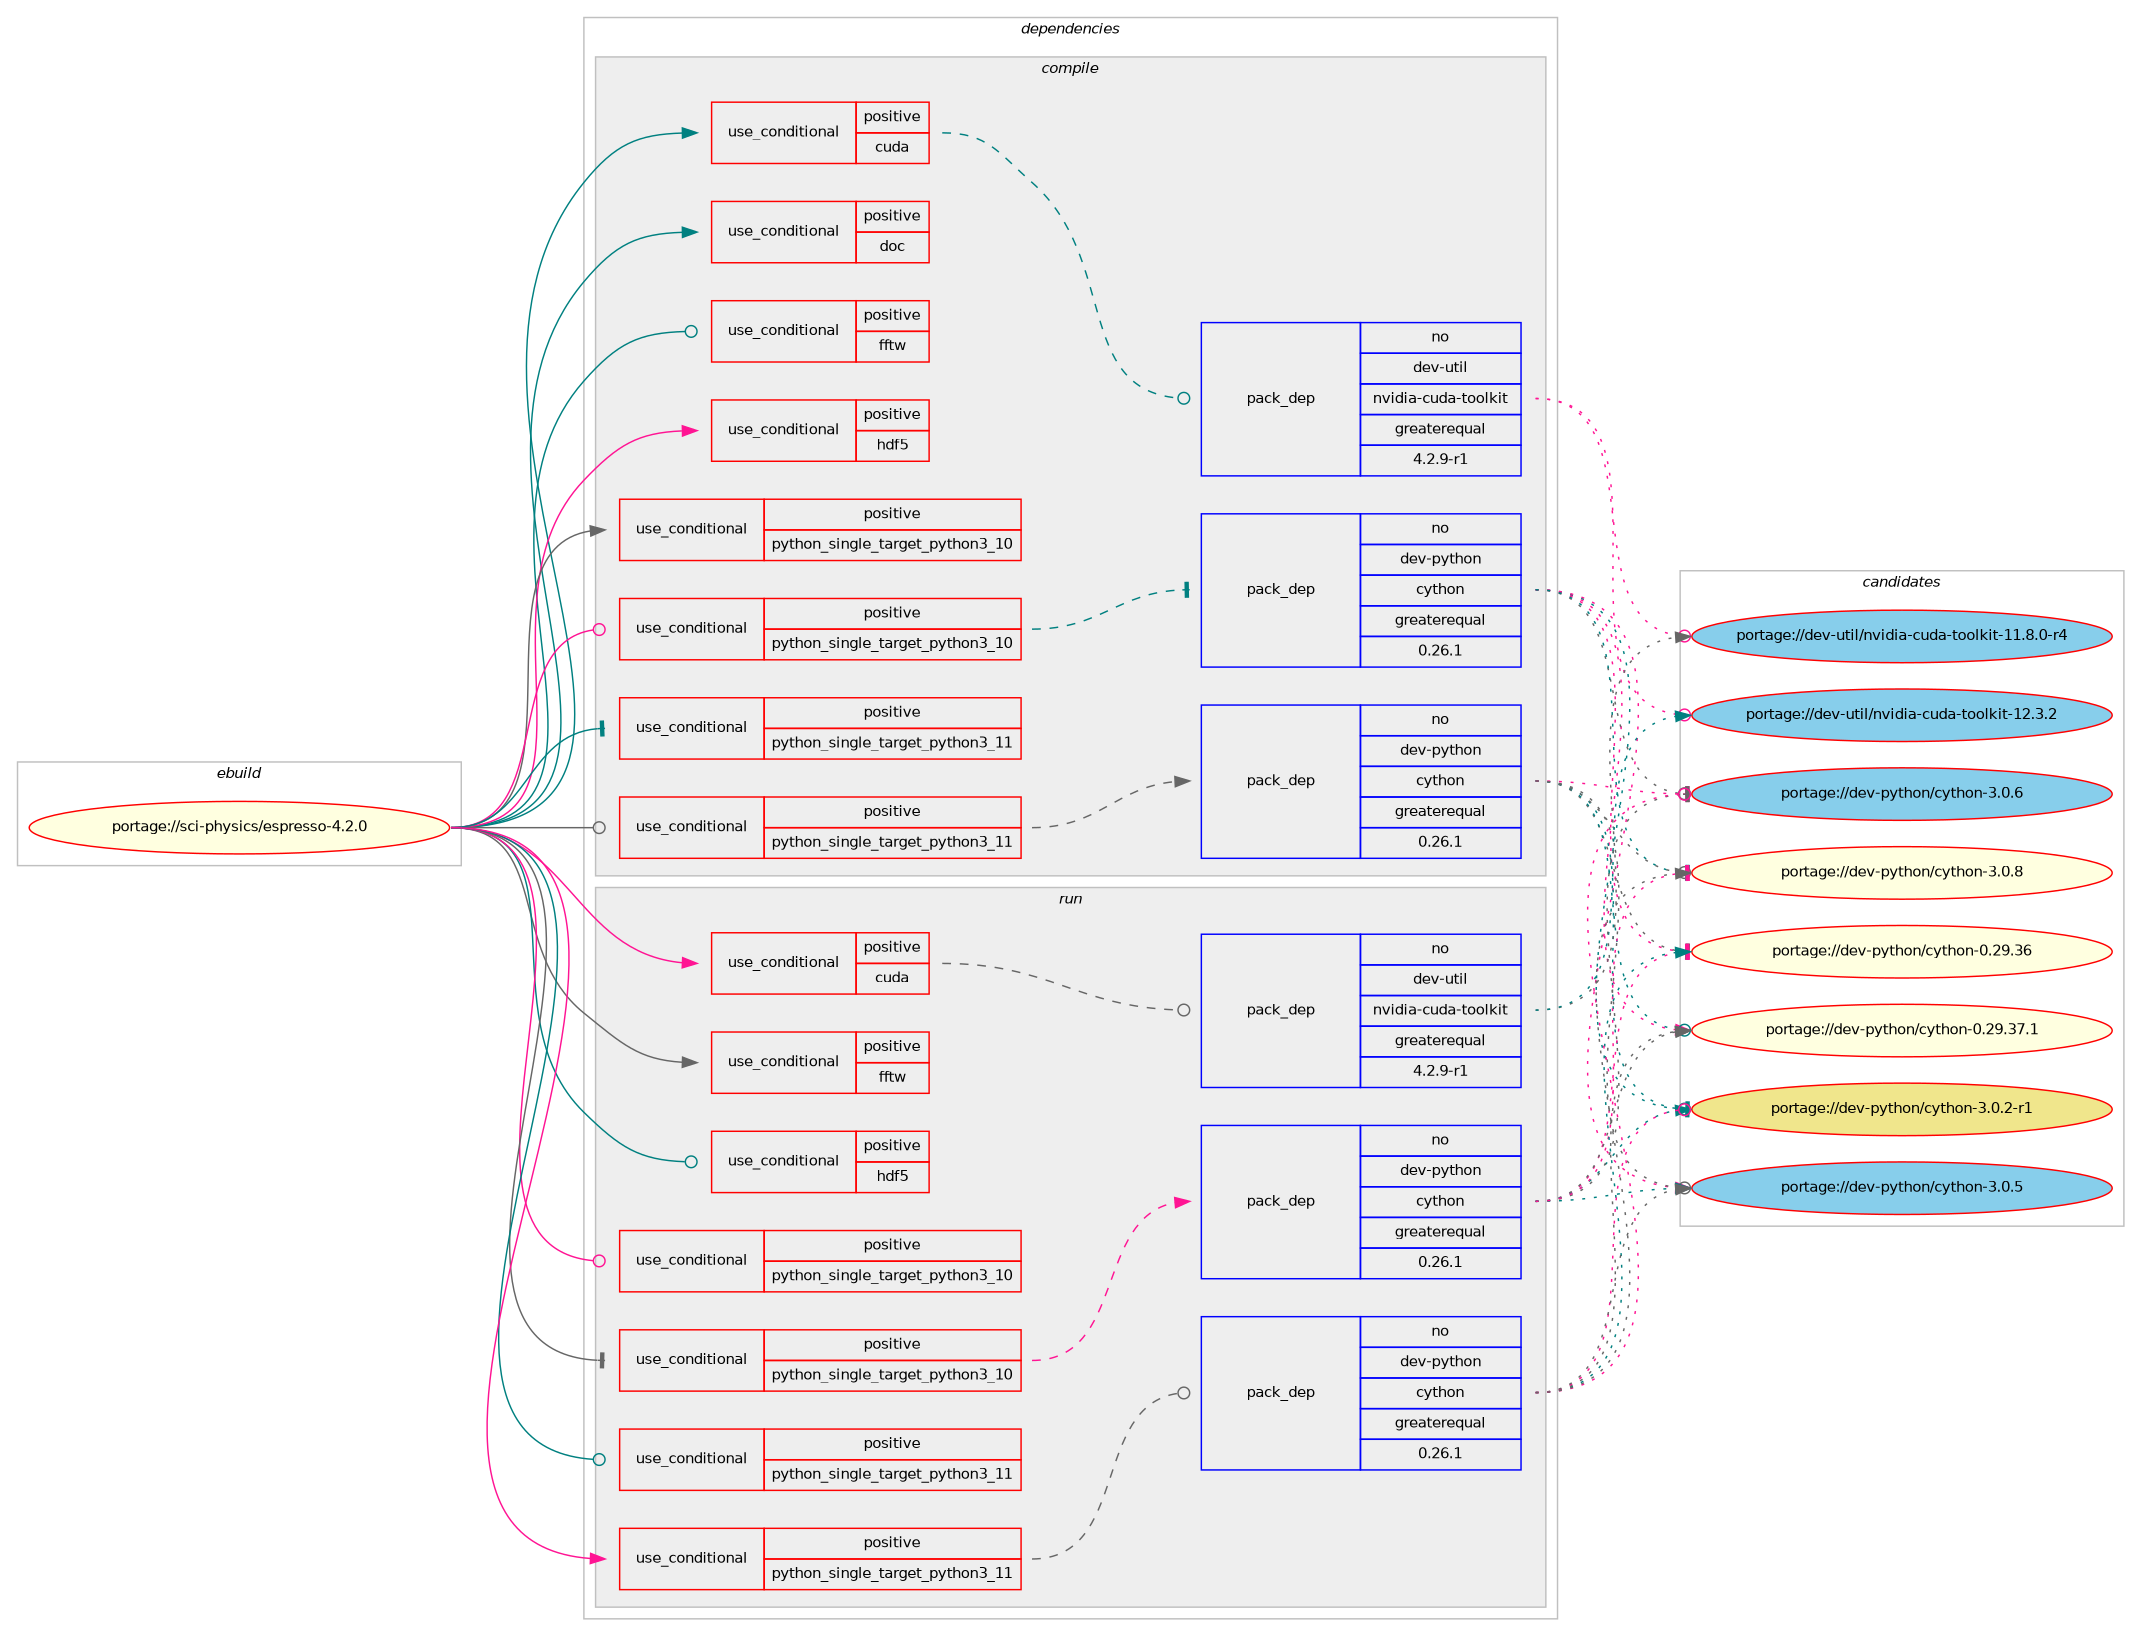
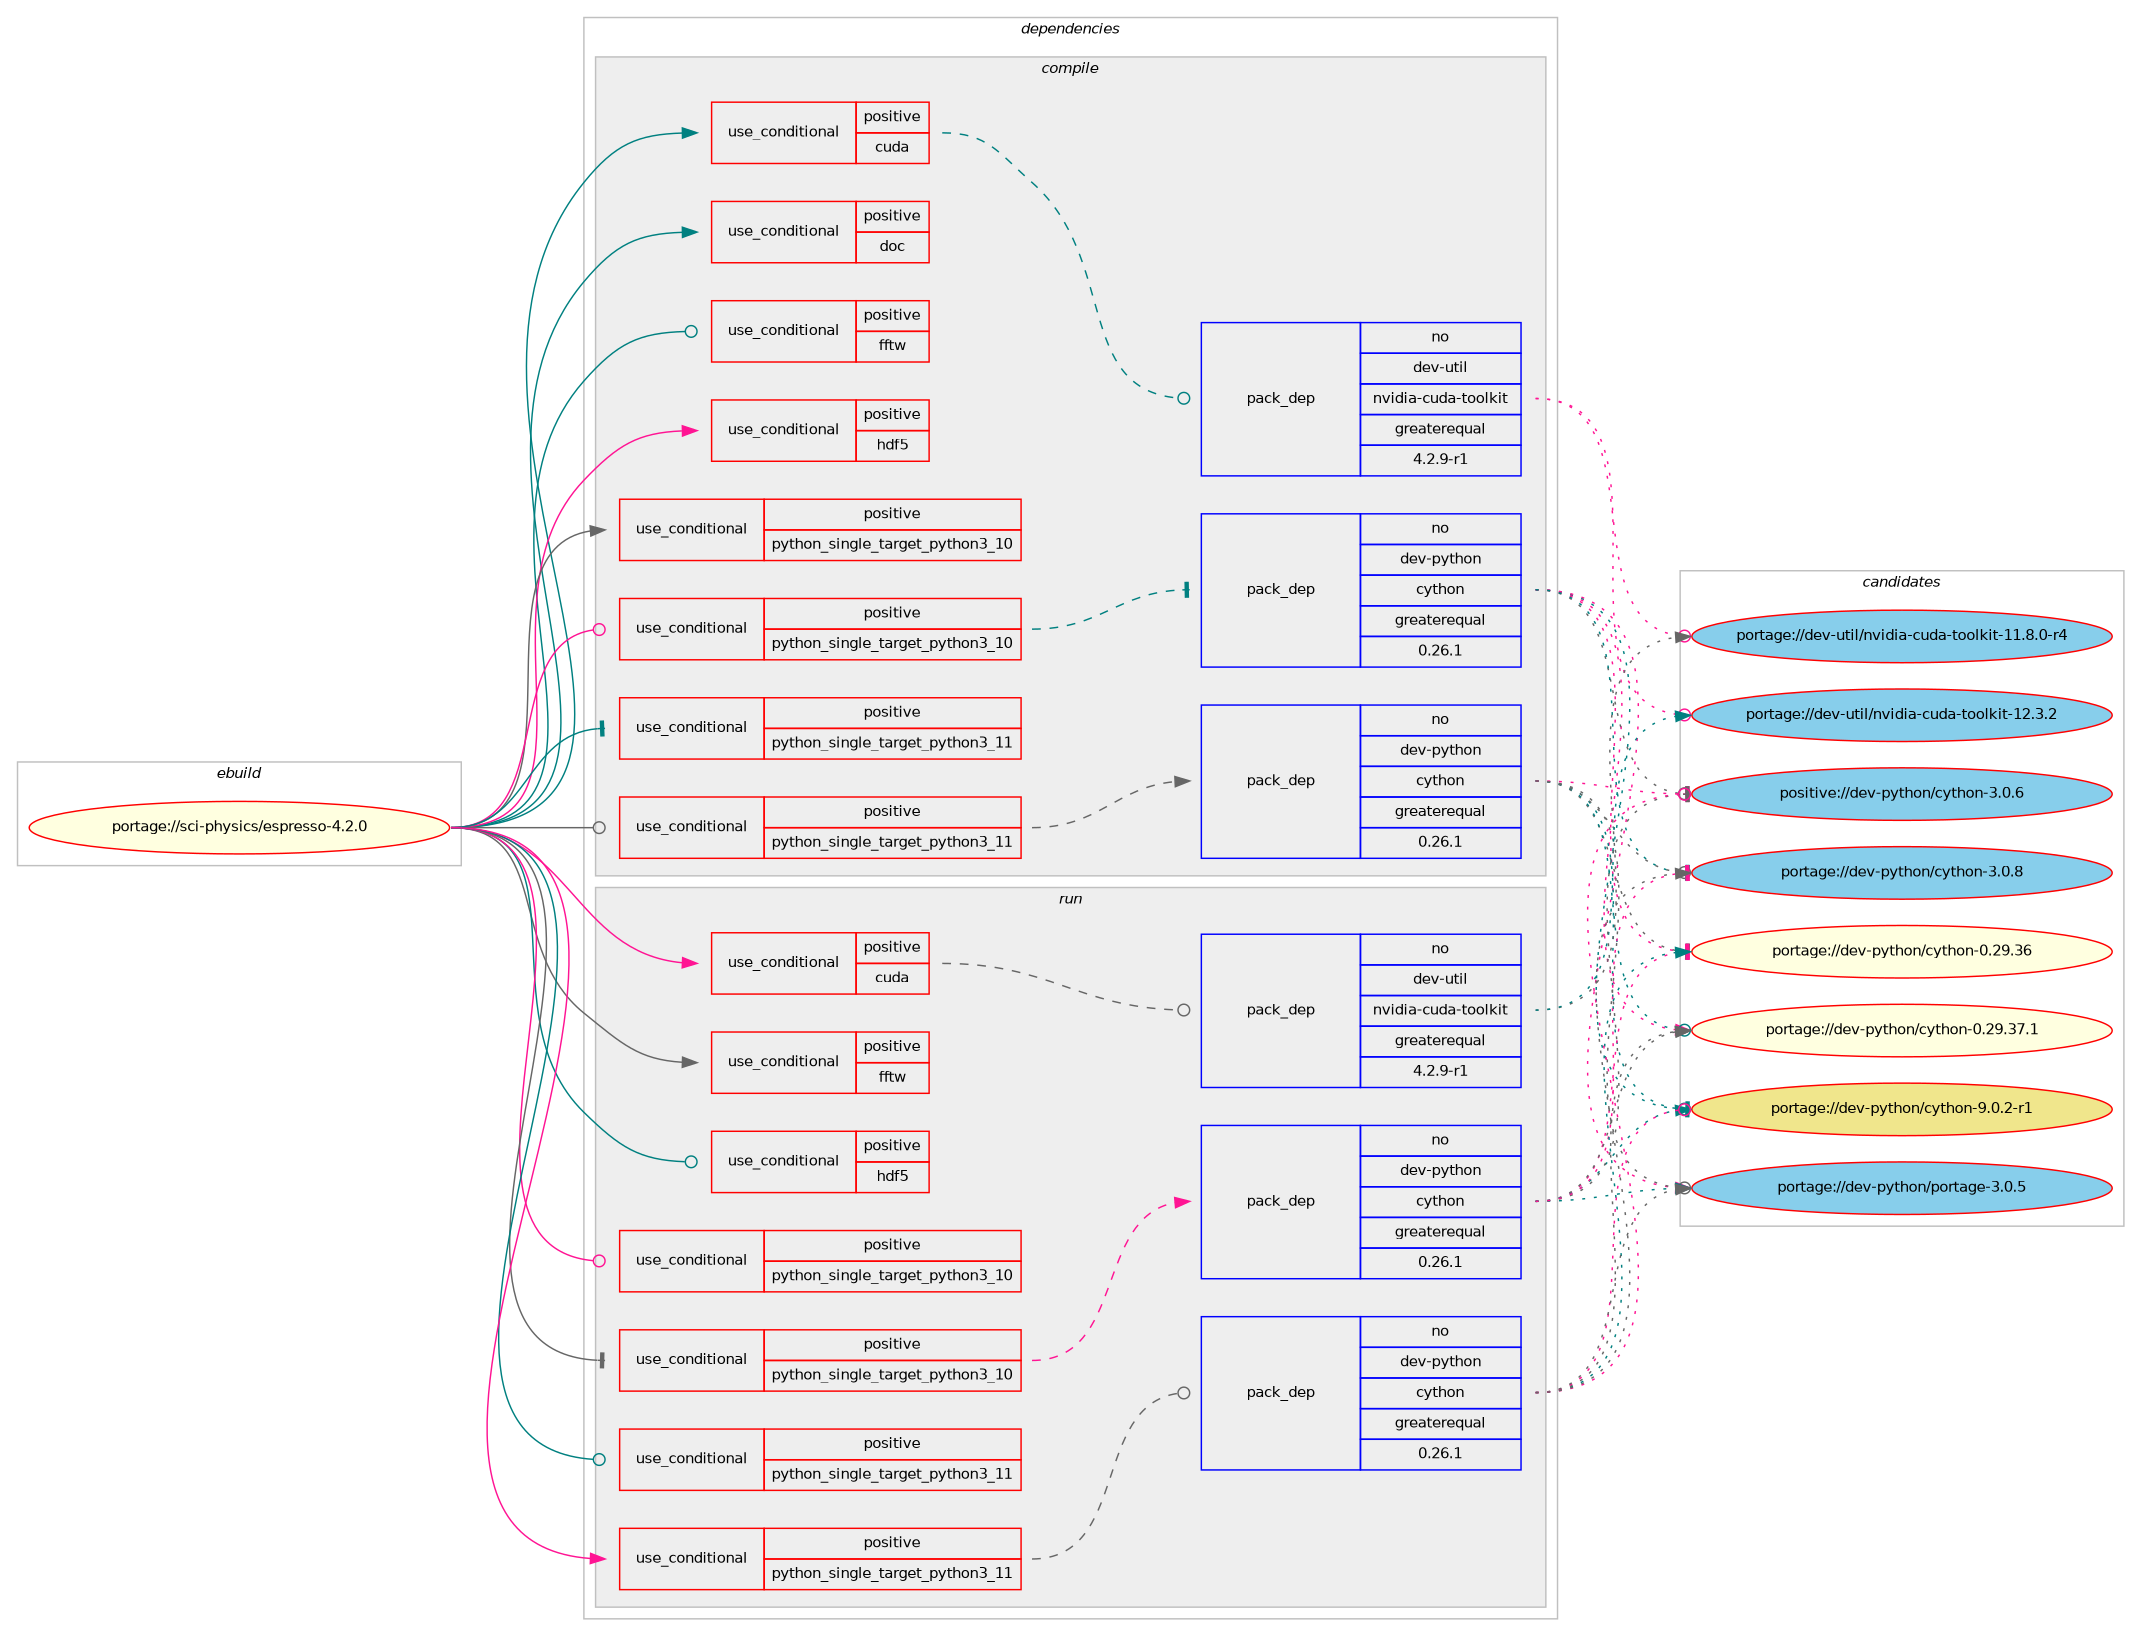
(1902, 794) -> (1902, 794)
(1902, 873) -> (1902, 873)
(1902, 1109) -> (1902, 1109)
(1902, 1188) -> (1902, 1188)
